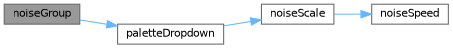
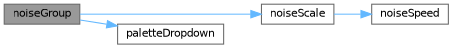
(237, 24) -> (165, 14)
